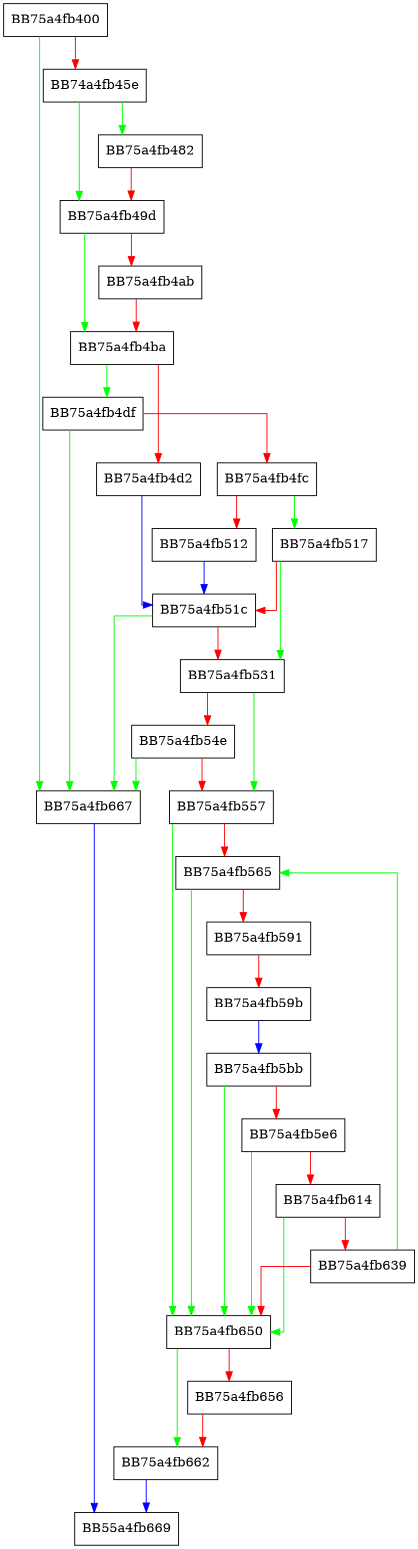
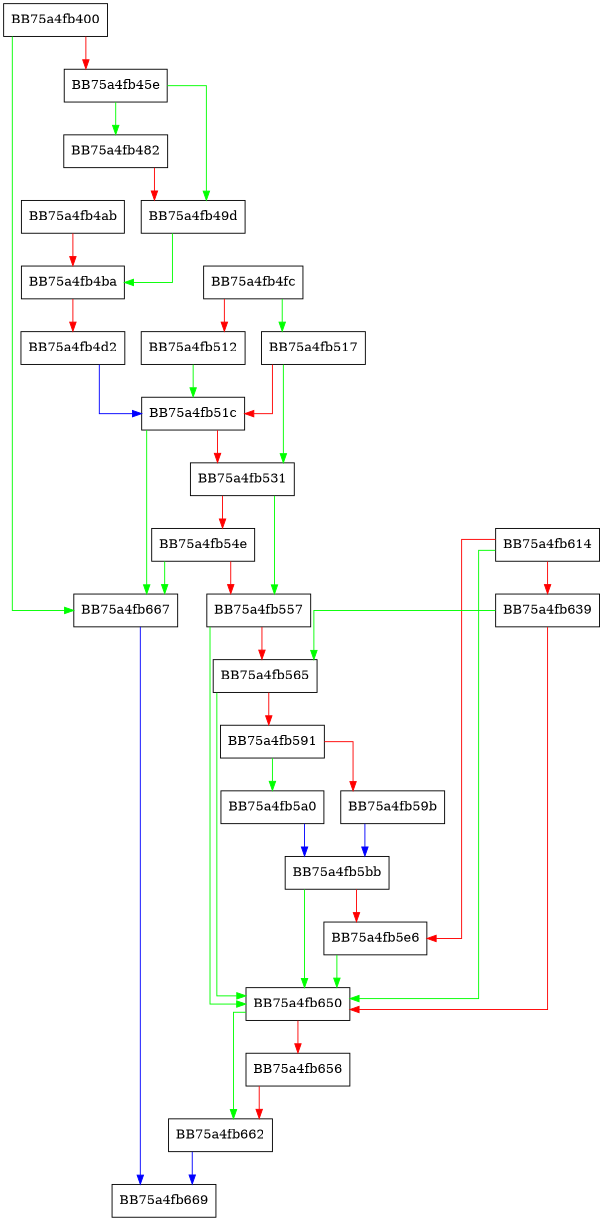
(95, 86) -> (116, 86)
(131, 245) -> none
(93, 414) -> none
(204, 573) -> (193, 376)
none -> (272, 807)
(310, 1163) -> (462, 735)
(127, 1529) -> (164, 1201)
